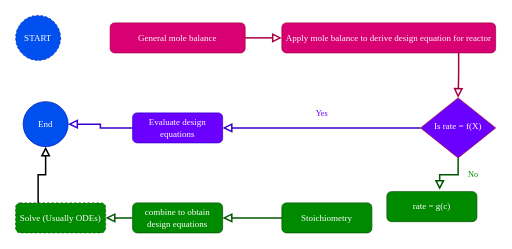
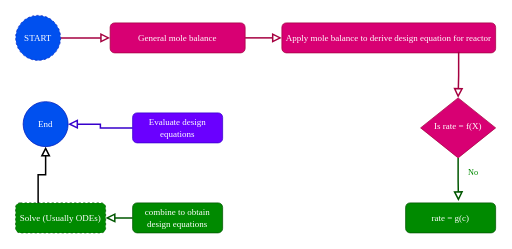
none -> (81, 38)
(326, 128) -> none
(458, 128) -> (458, 128)
(432, 207) -> (450, 218)
(257, 218) -> none
(327, 218) -> none
